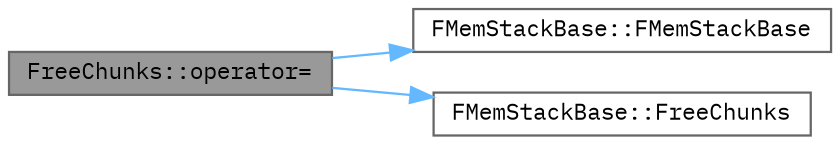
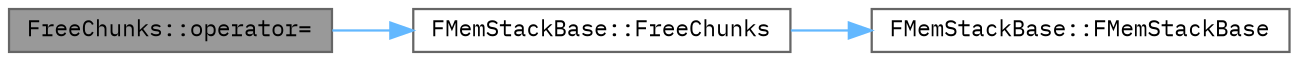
(361, 55) -> (820, 30)
